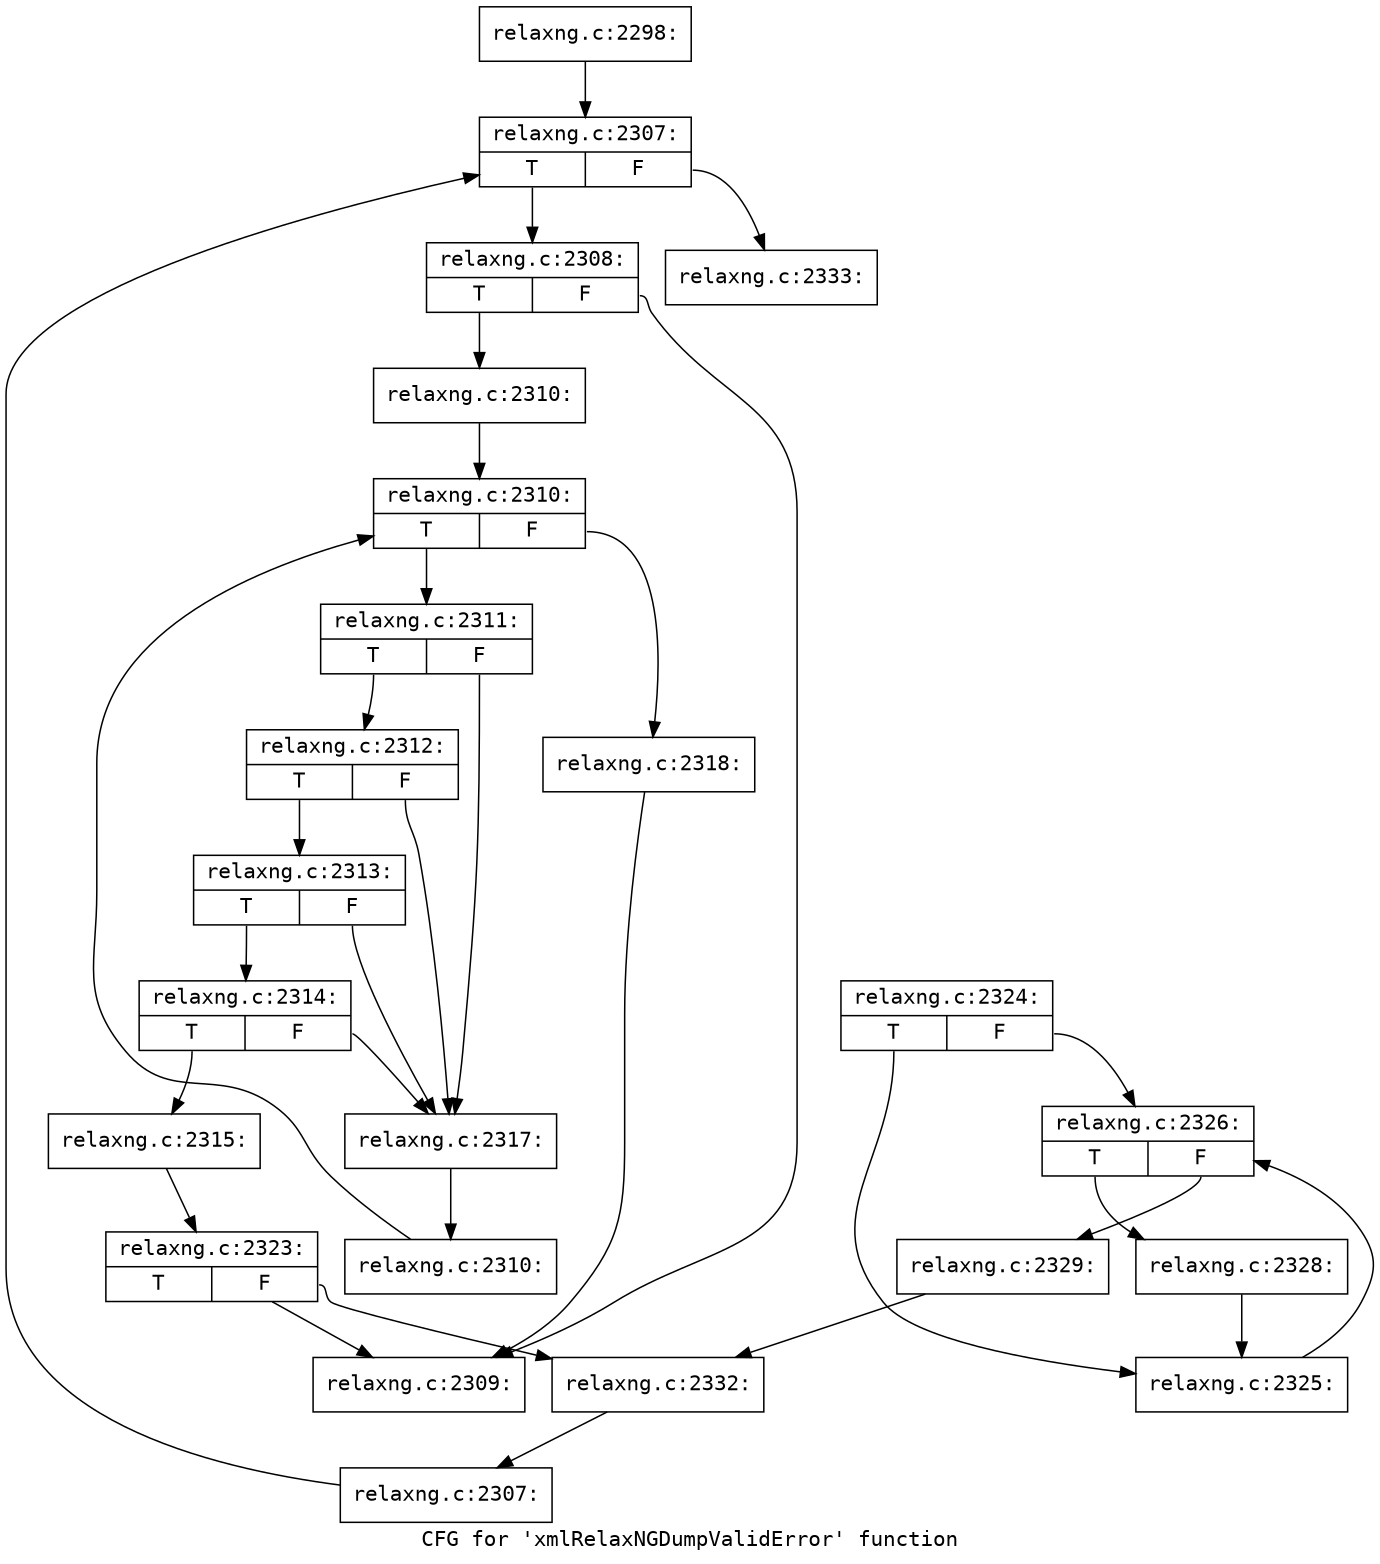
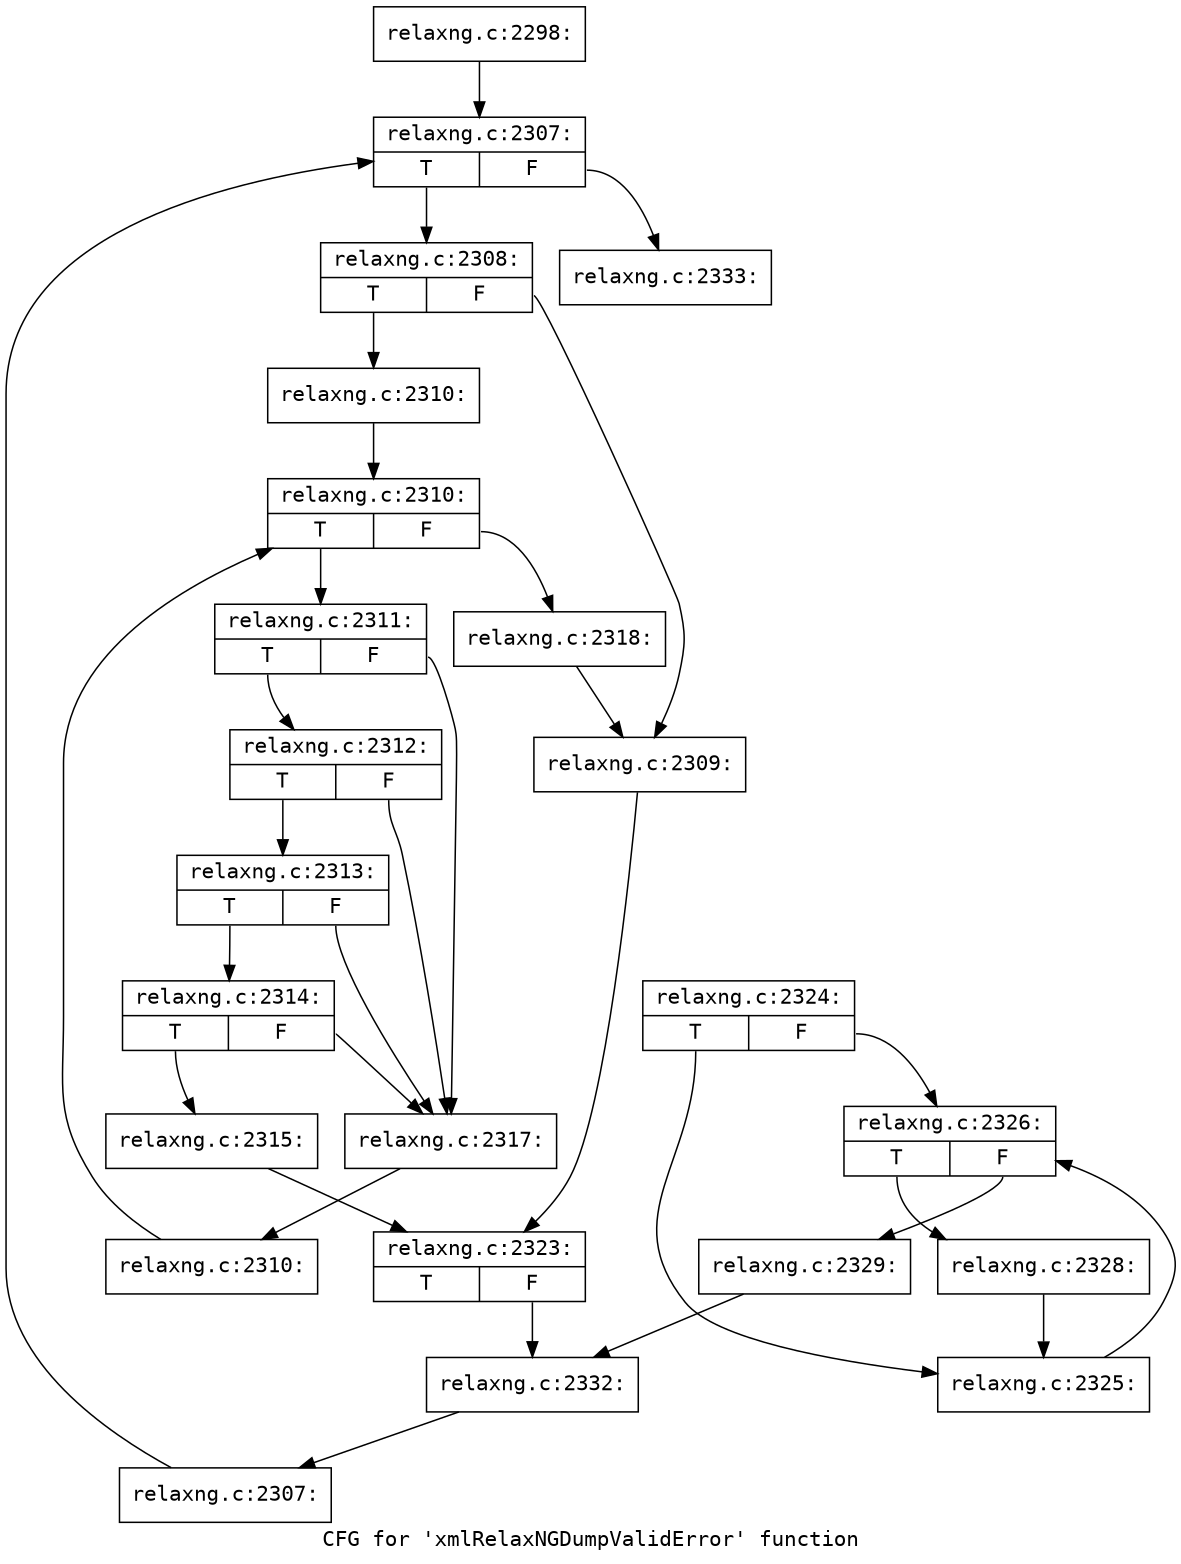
(316, 1326) -> (610, 1015)
